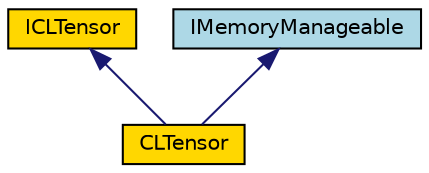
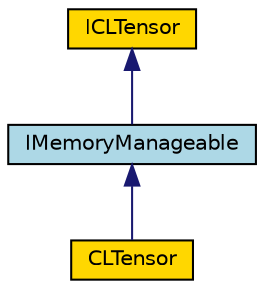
(135, 94) -> (132, 97)
